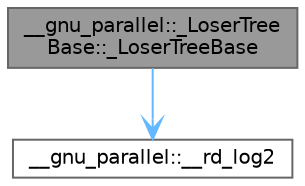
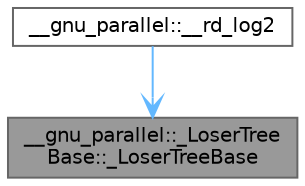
(153, 94) -> (153, 72)
